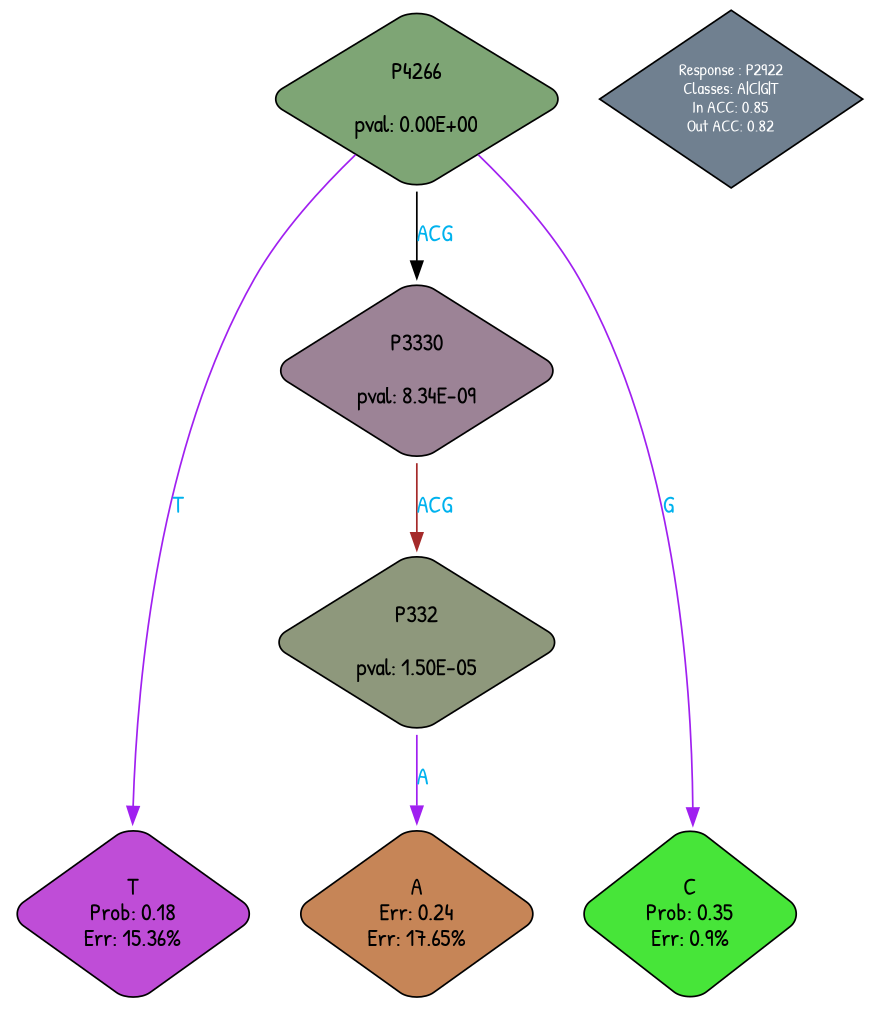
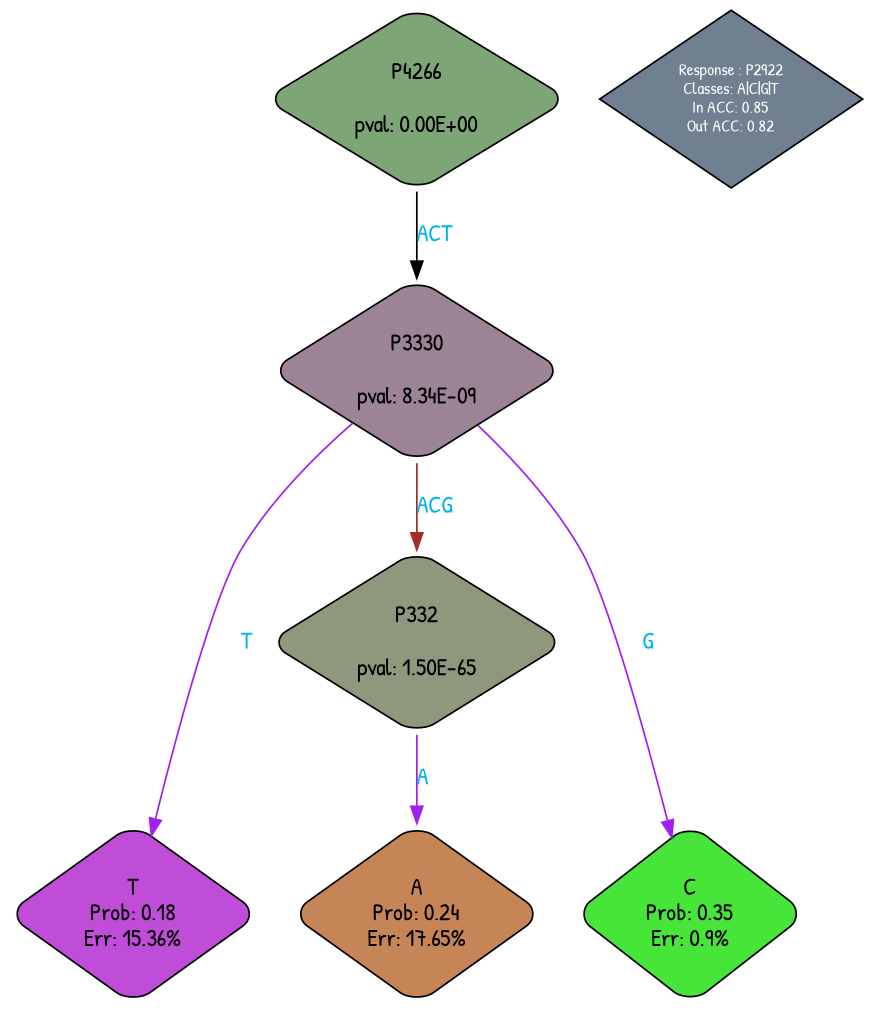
(436, 235) -> (436, 235)
(183, 458) -> (218, 602)
(649, 458) -> (605, 606)
(417, 642) -> (417, 642)
(417, 914) -> (417, 914)
